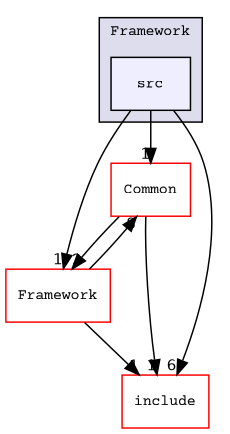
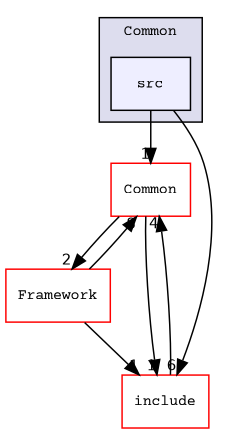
(151, 32) -> (151, 32)
(91, 179) -> none
none -> (169, 303)
